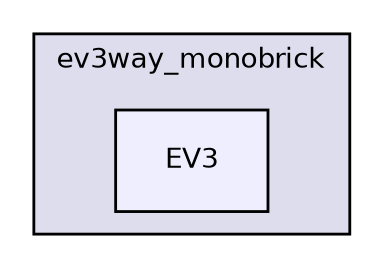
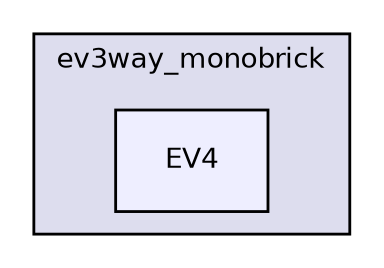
(192, 161) -> (192, 161)
